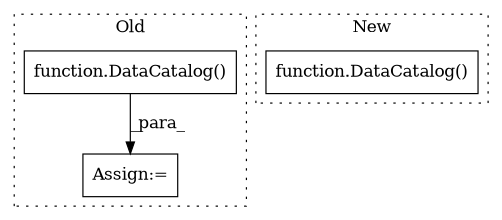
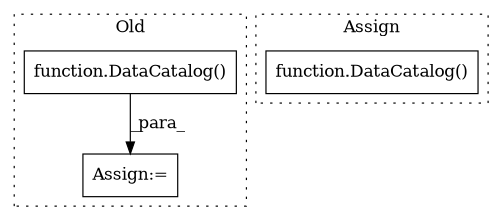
(372, 28) -> (372, 28)
